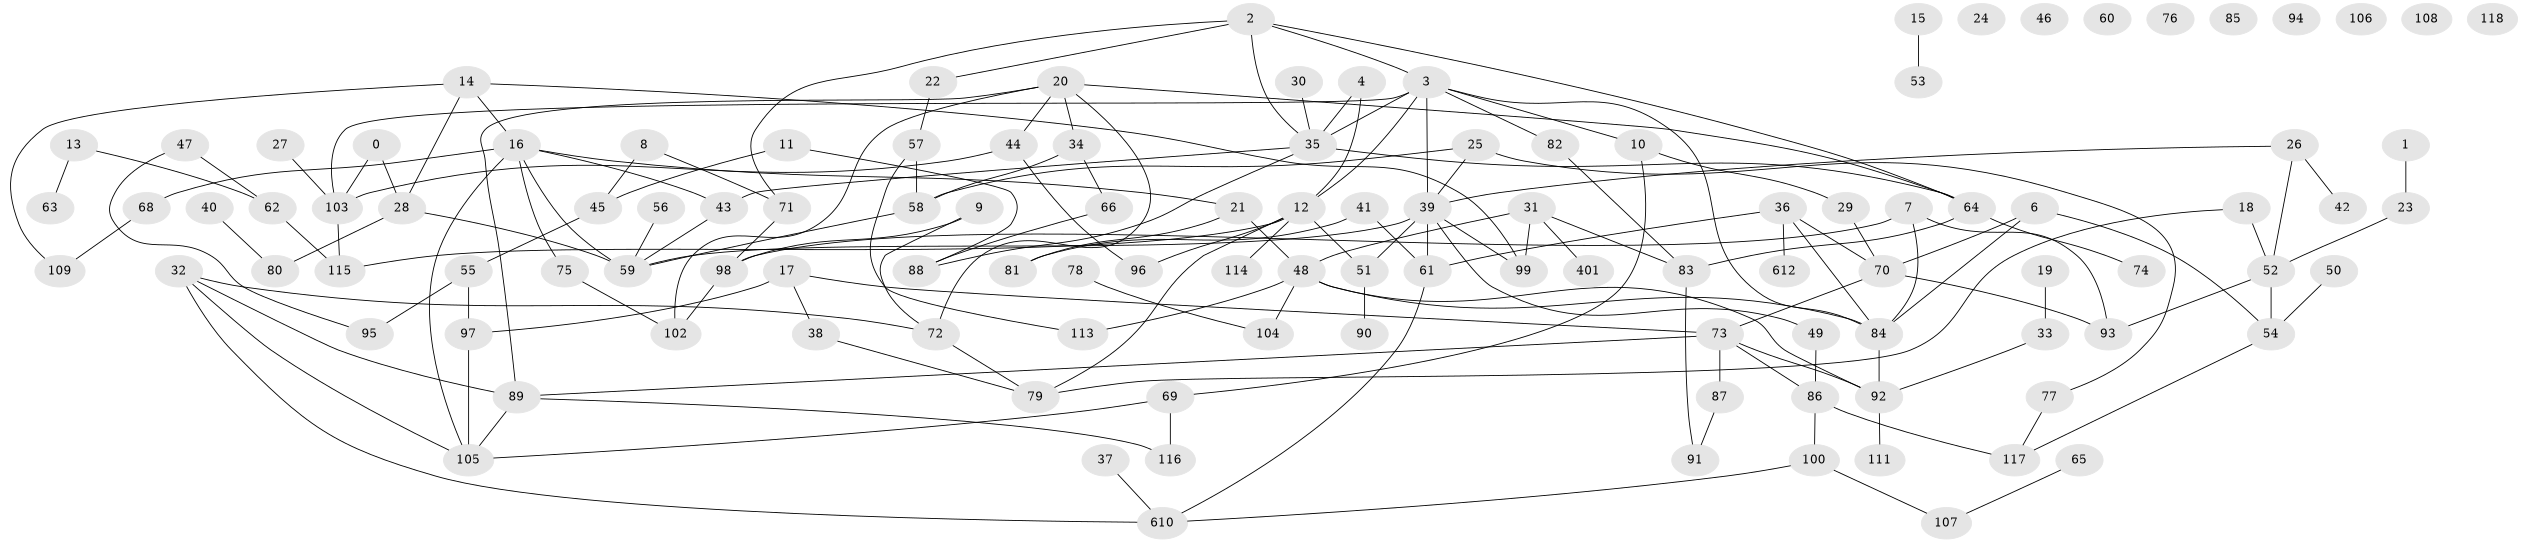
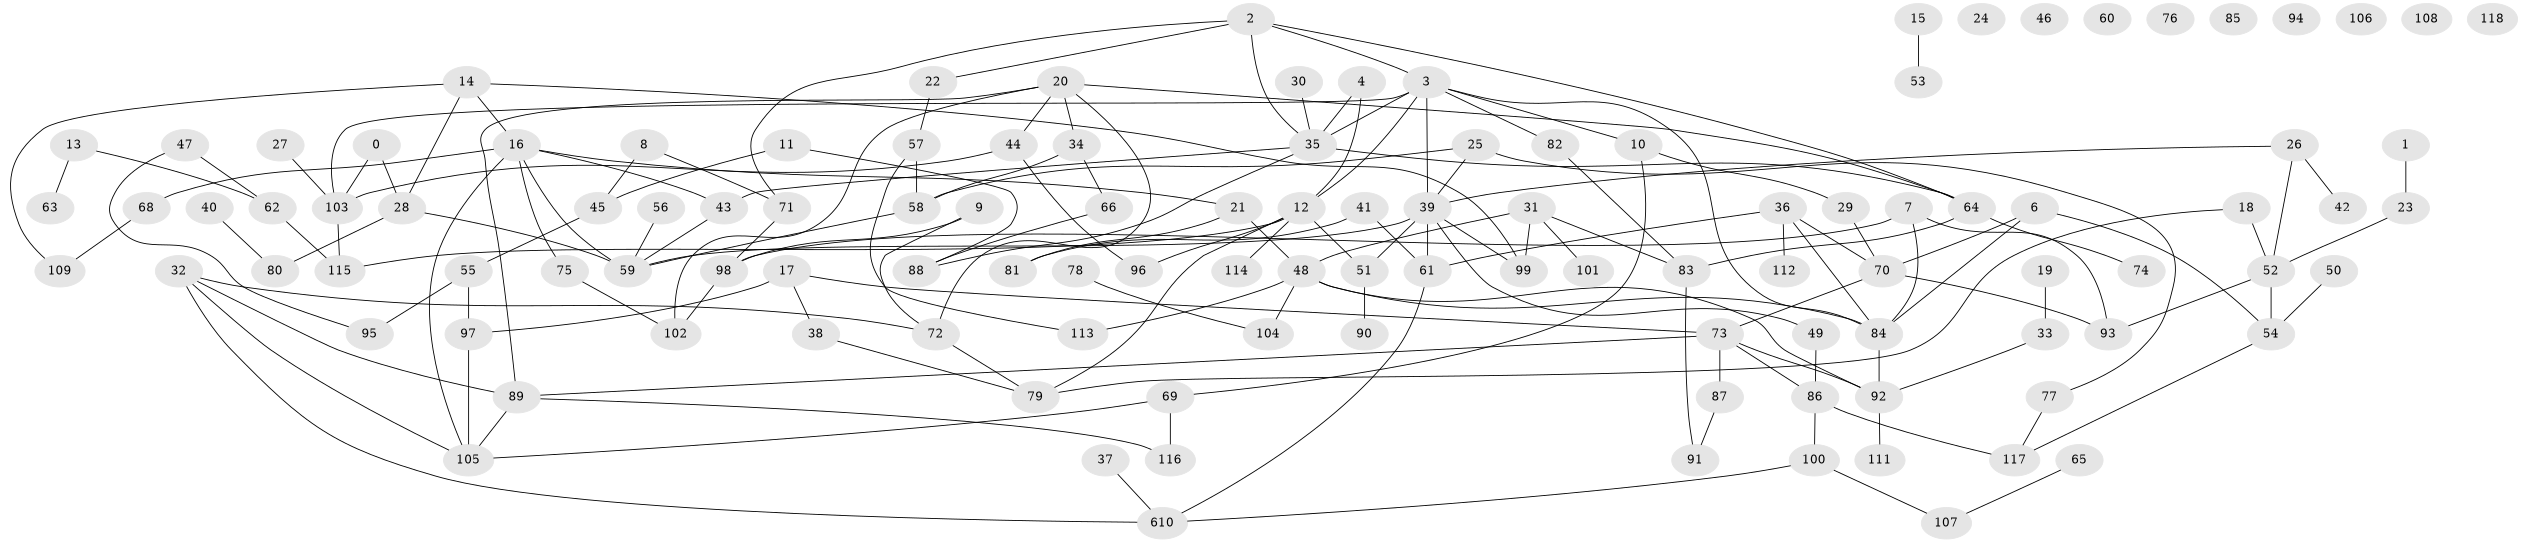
(1589, 271) -> (1589, 271)
(1785, 271) -> (1785, 271)
